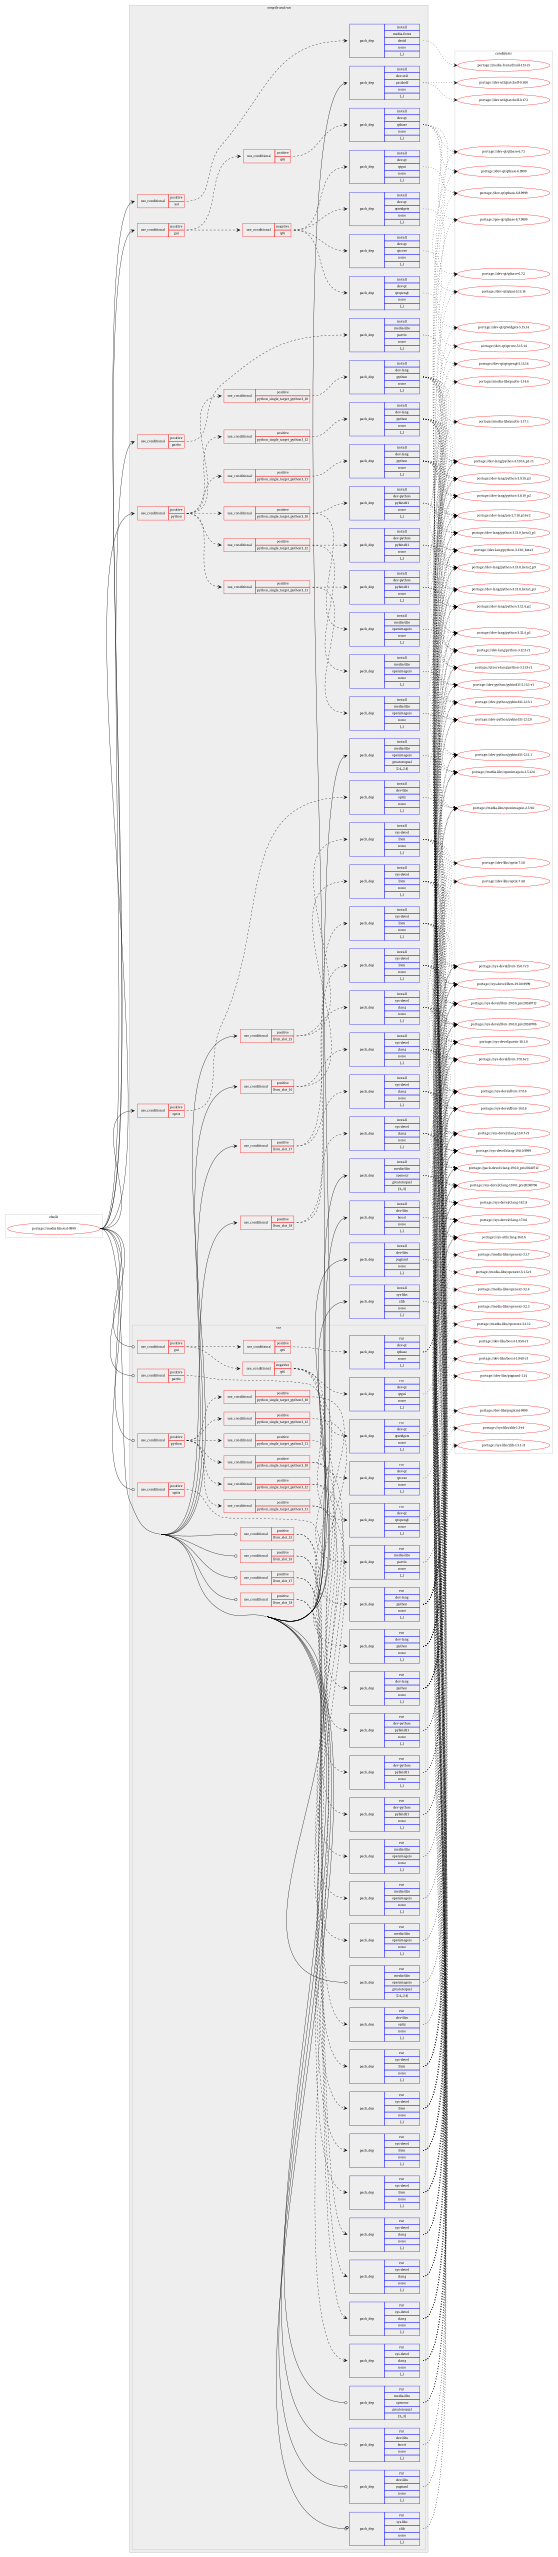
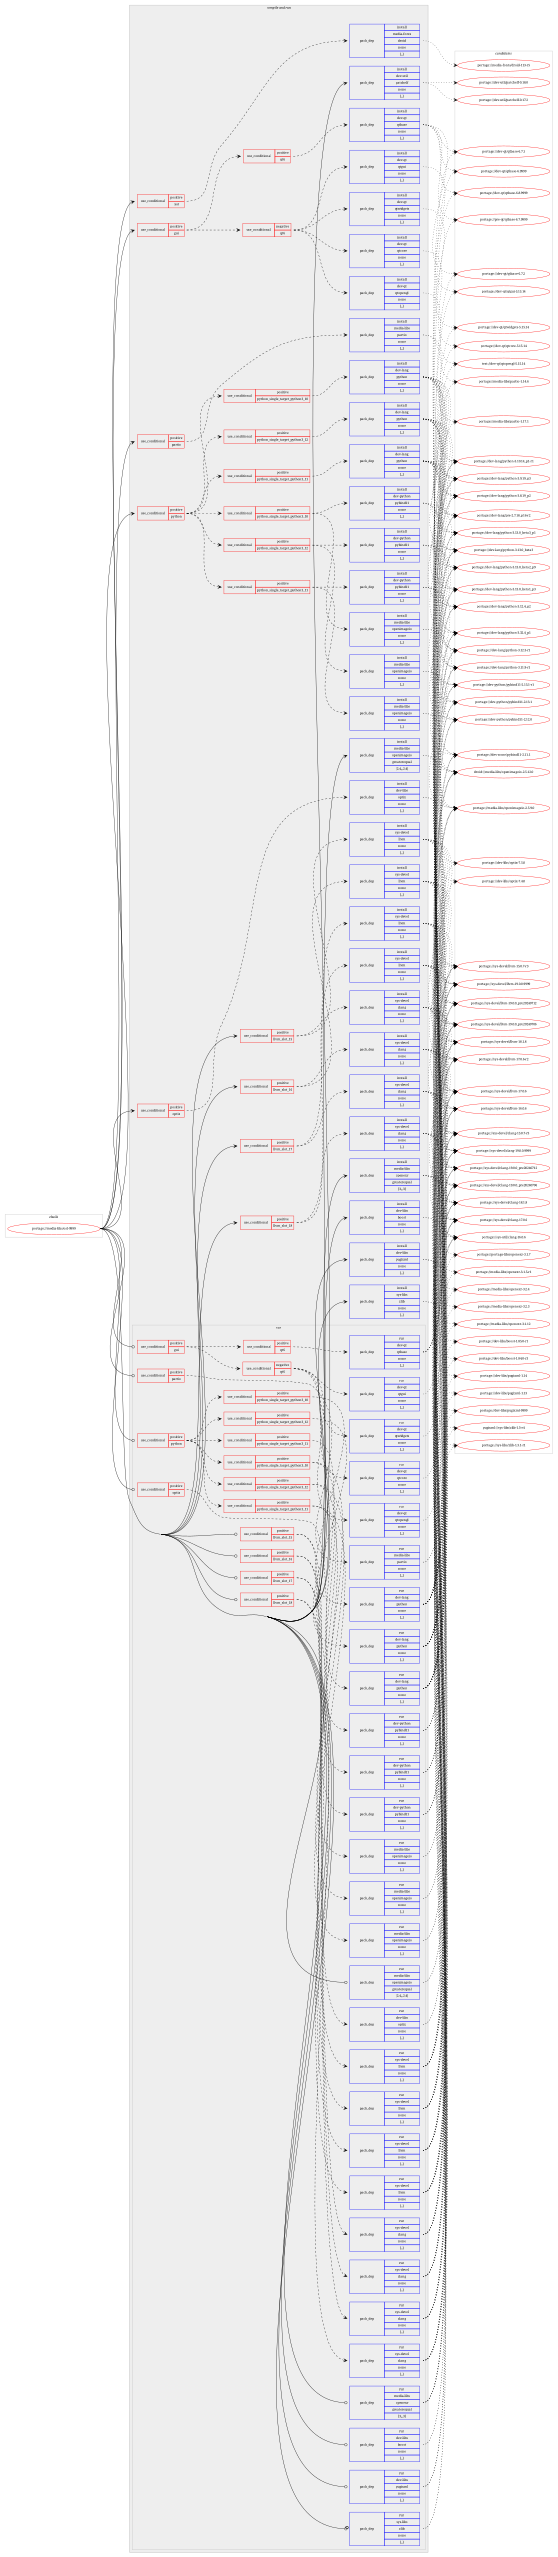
(504, 364) -> (504, 364)
(504, 668) -> (504, 668)
(504, 755) -> (504, 755)
(504, 772) -> (504, 772)
(504, 1042) -> (504, 1042)
(504, 1168) -> (504, 1168)
(504, 1255) -> (504, 1255)
none -> (504, 1393)
(504, 1428) -> (504, 1428)
